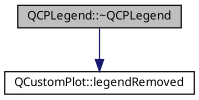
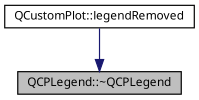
(100, 44) -> (100, 44)
